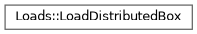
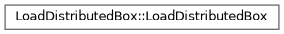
(99, 17) -> (142, 17)
